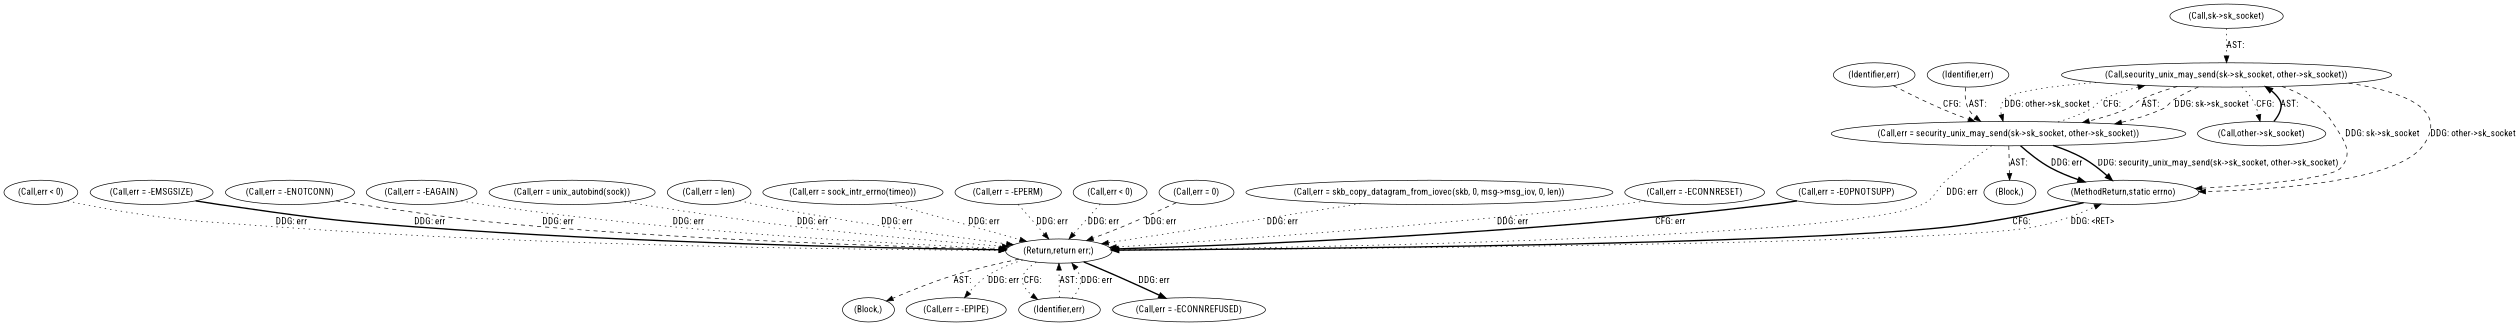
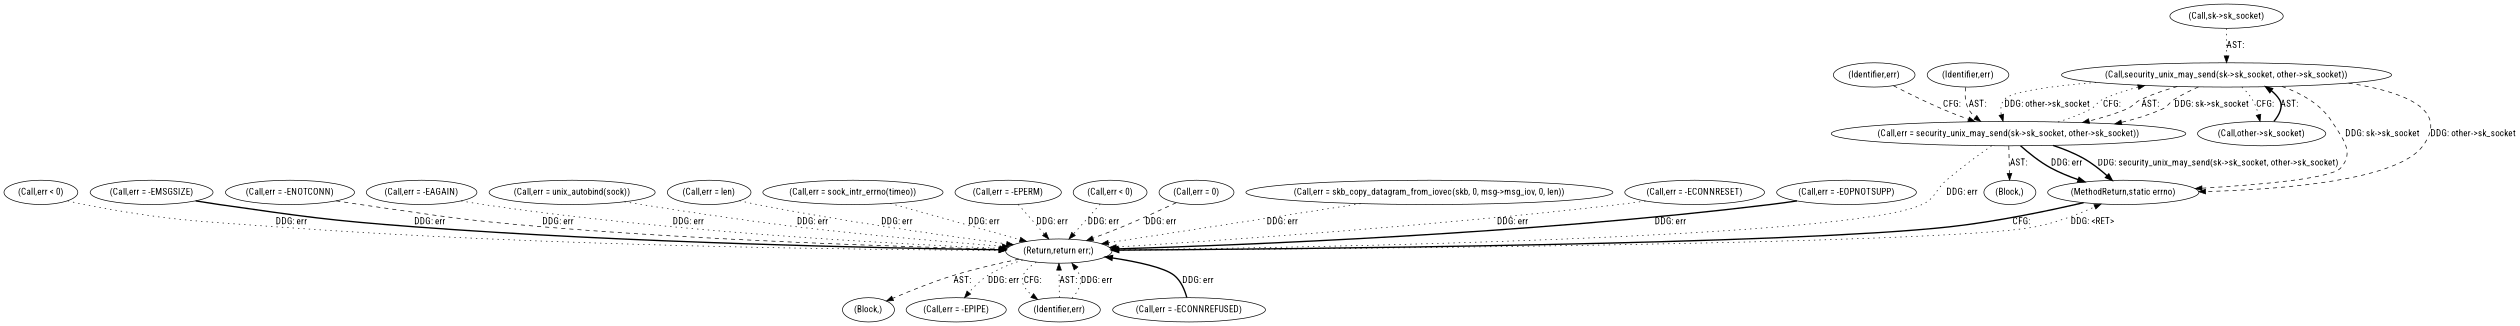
(1671, 222) -> (1671, 222)
(1122, 278) -> (1157, 267)
